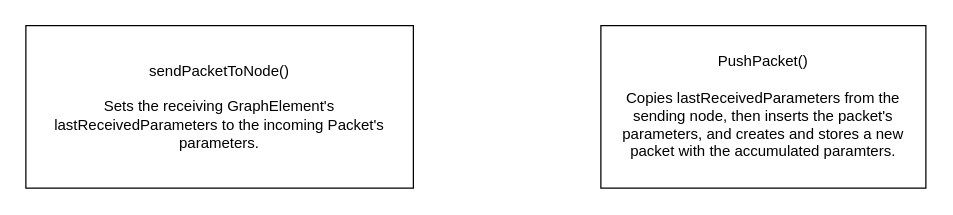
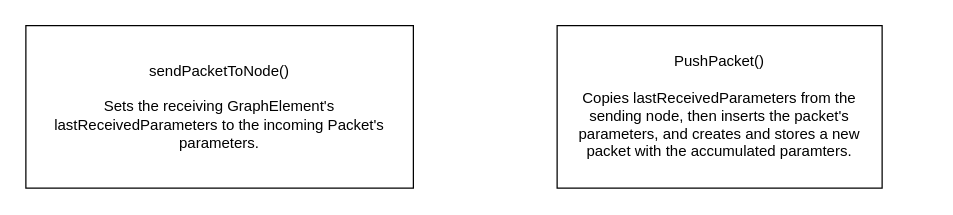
(763, 107) -> (719, 107)
